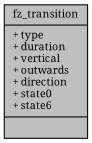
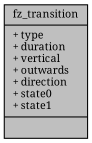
(33, 106) -> (33, 106)
